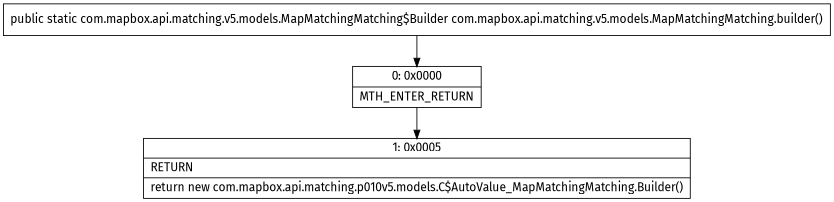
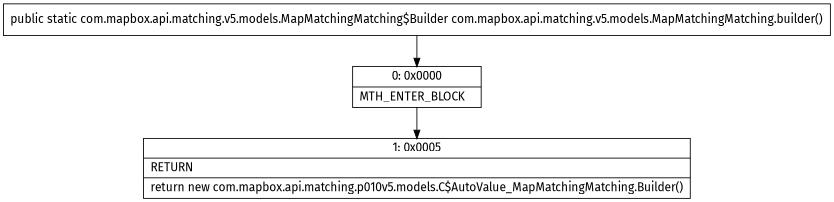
(417, 97) -> (413, 97)
